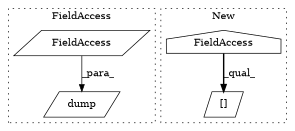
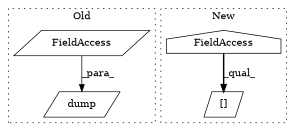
(82, 17) -> (82, 17)
